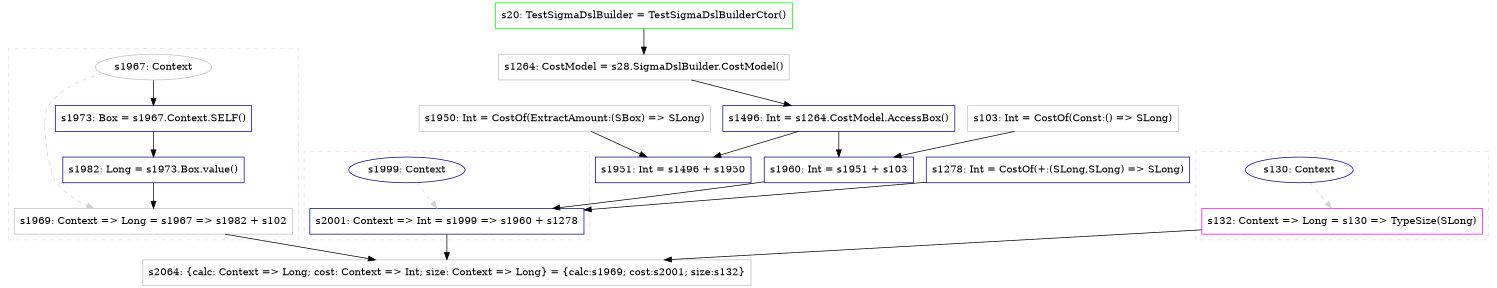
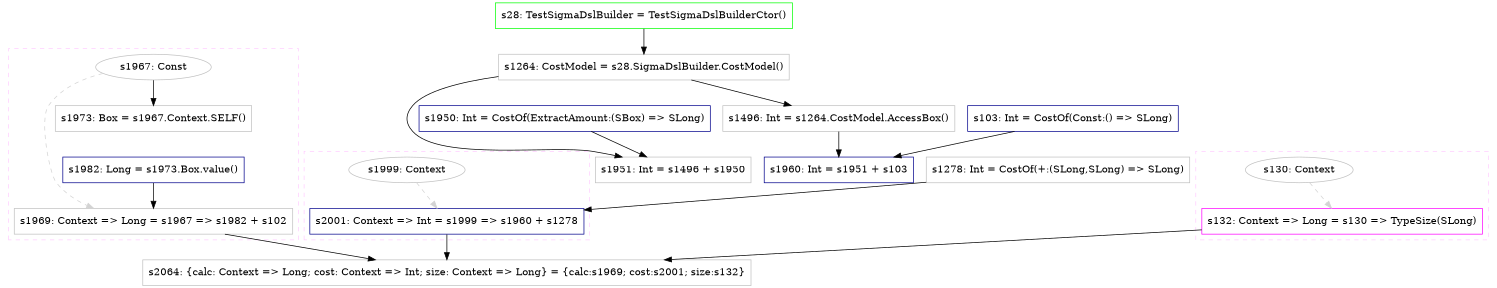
(644, 16) -> (644, 16)
(153, 67) -> (153, 67)
(153, 119) -> (153, 119)
(565, 119) -> (565, 119)
(839, 119) -> (839, 119)
(1073, 119) -> (1073, 119)
(153, 141) -> none
(760, 143) -> (452, 147)
(407, 170) -> (407, 170)
(673, 170) -> (673, 170)
(1058, 170) -> (1058, 170)
(1299, 170) -> (1299, 170)
(662, 195) -> none
